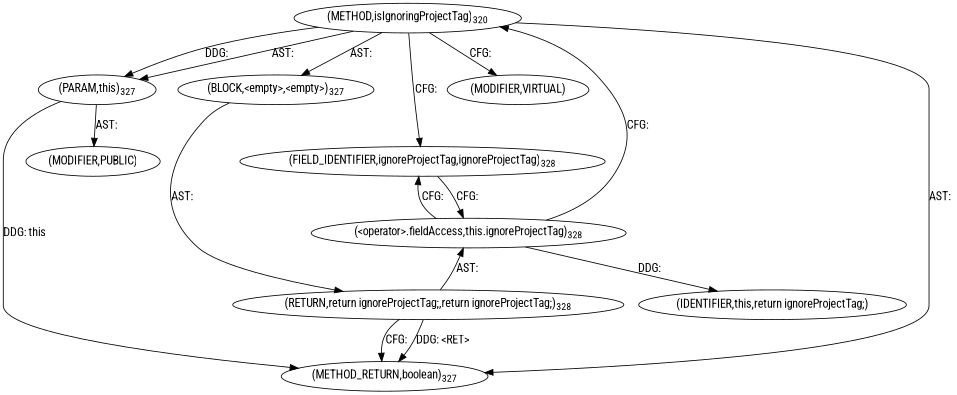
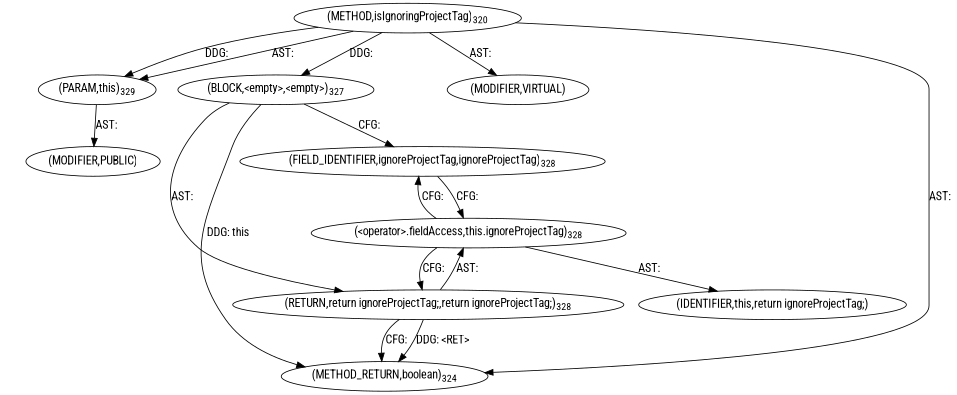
(362, 54) -> (362, 54)
(482, 54) -> (482, 54)
(413, 86) -> (345, 124)
(128, 89) -> (128, 89)
(623, 113) -> (423, 262)
(651, 269) -> (651, 269)
(29, 324) -> (202, 243)
(450, 375) -> (450, 375)
